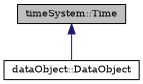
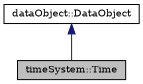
(72, 47) -> (72, 47)
